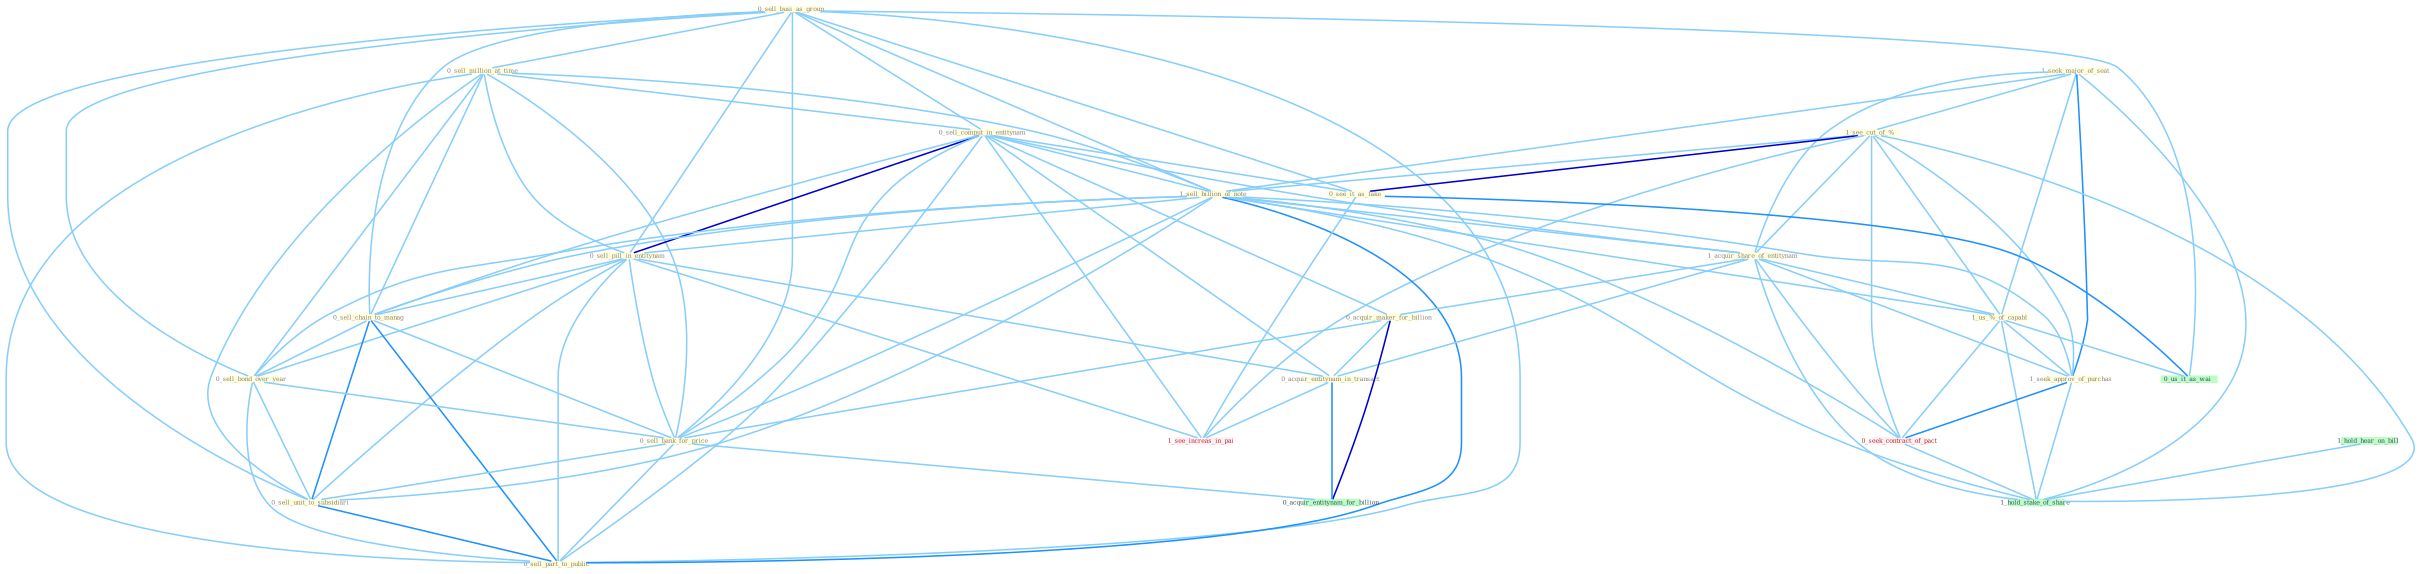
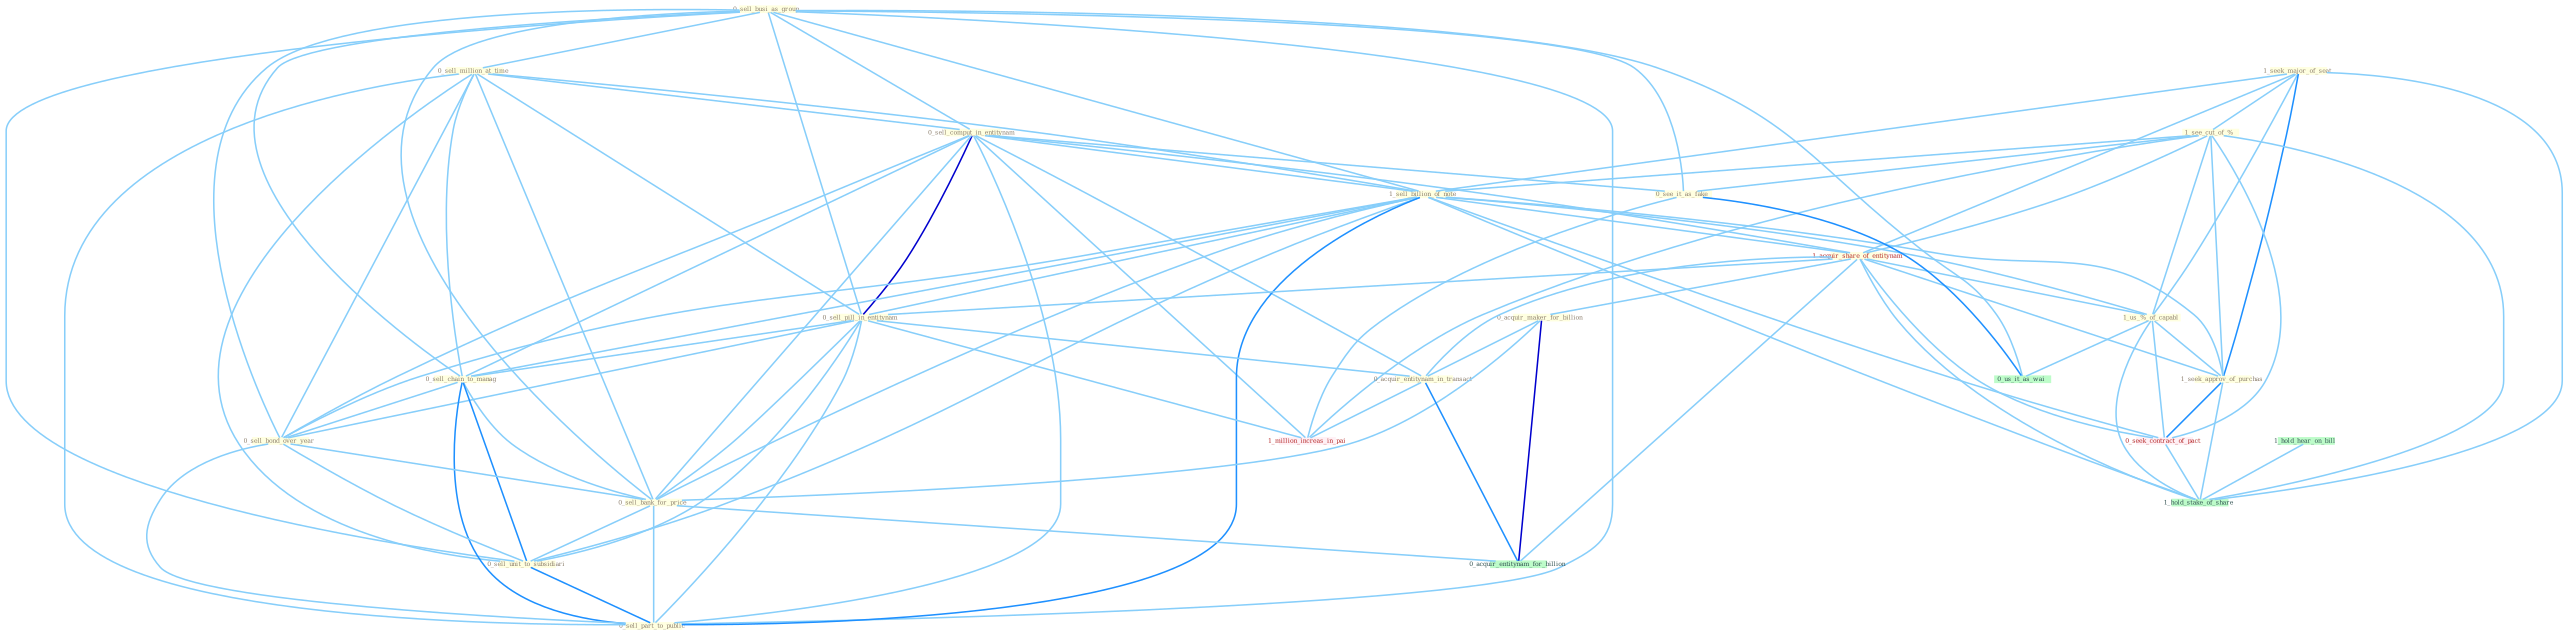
(1492, 177) -> (1947, 163)
(1187, 225) -> (622, 277)
(1754, 256) -> (1859, 256)
none -> (1360, 287)
none -> (1689, 410)
(1202, 441) -> (1307, 441)
